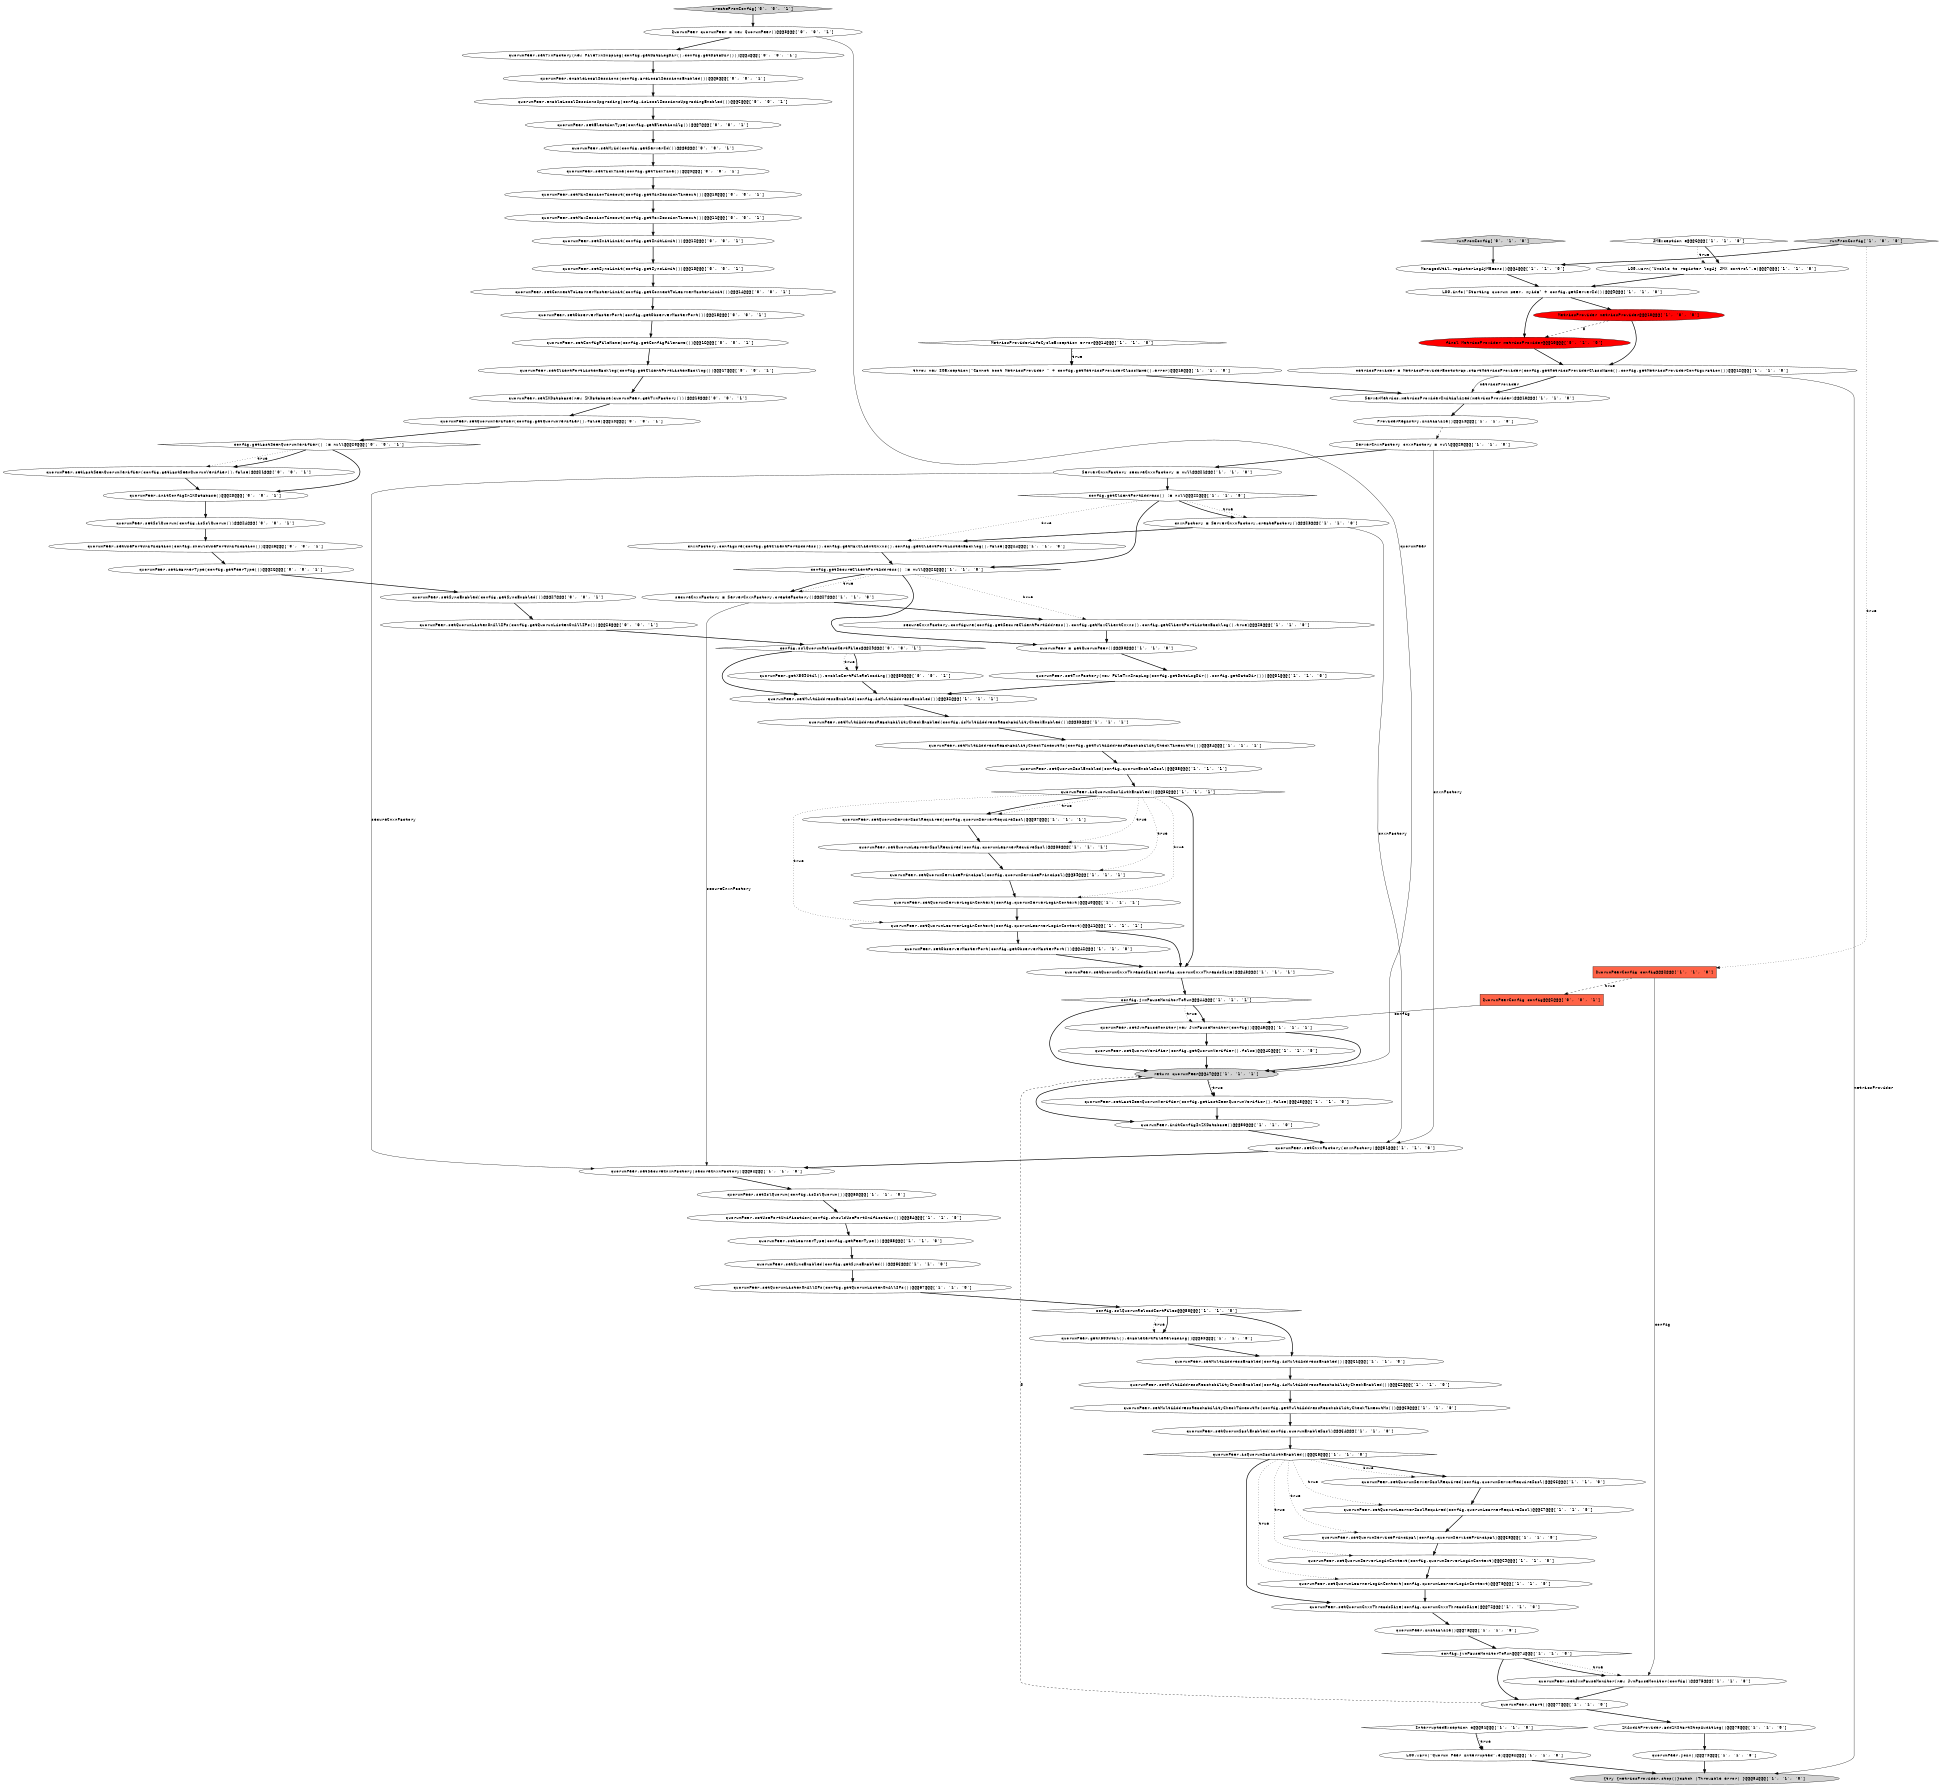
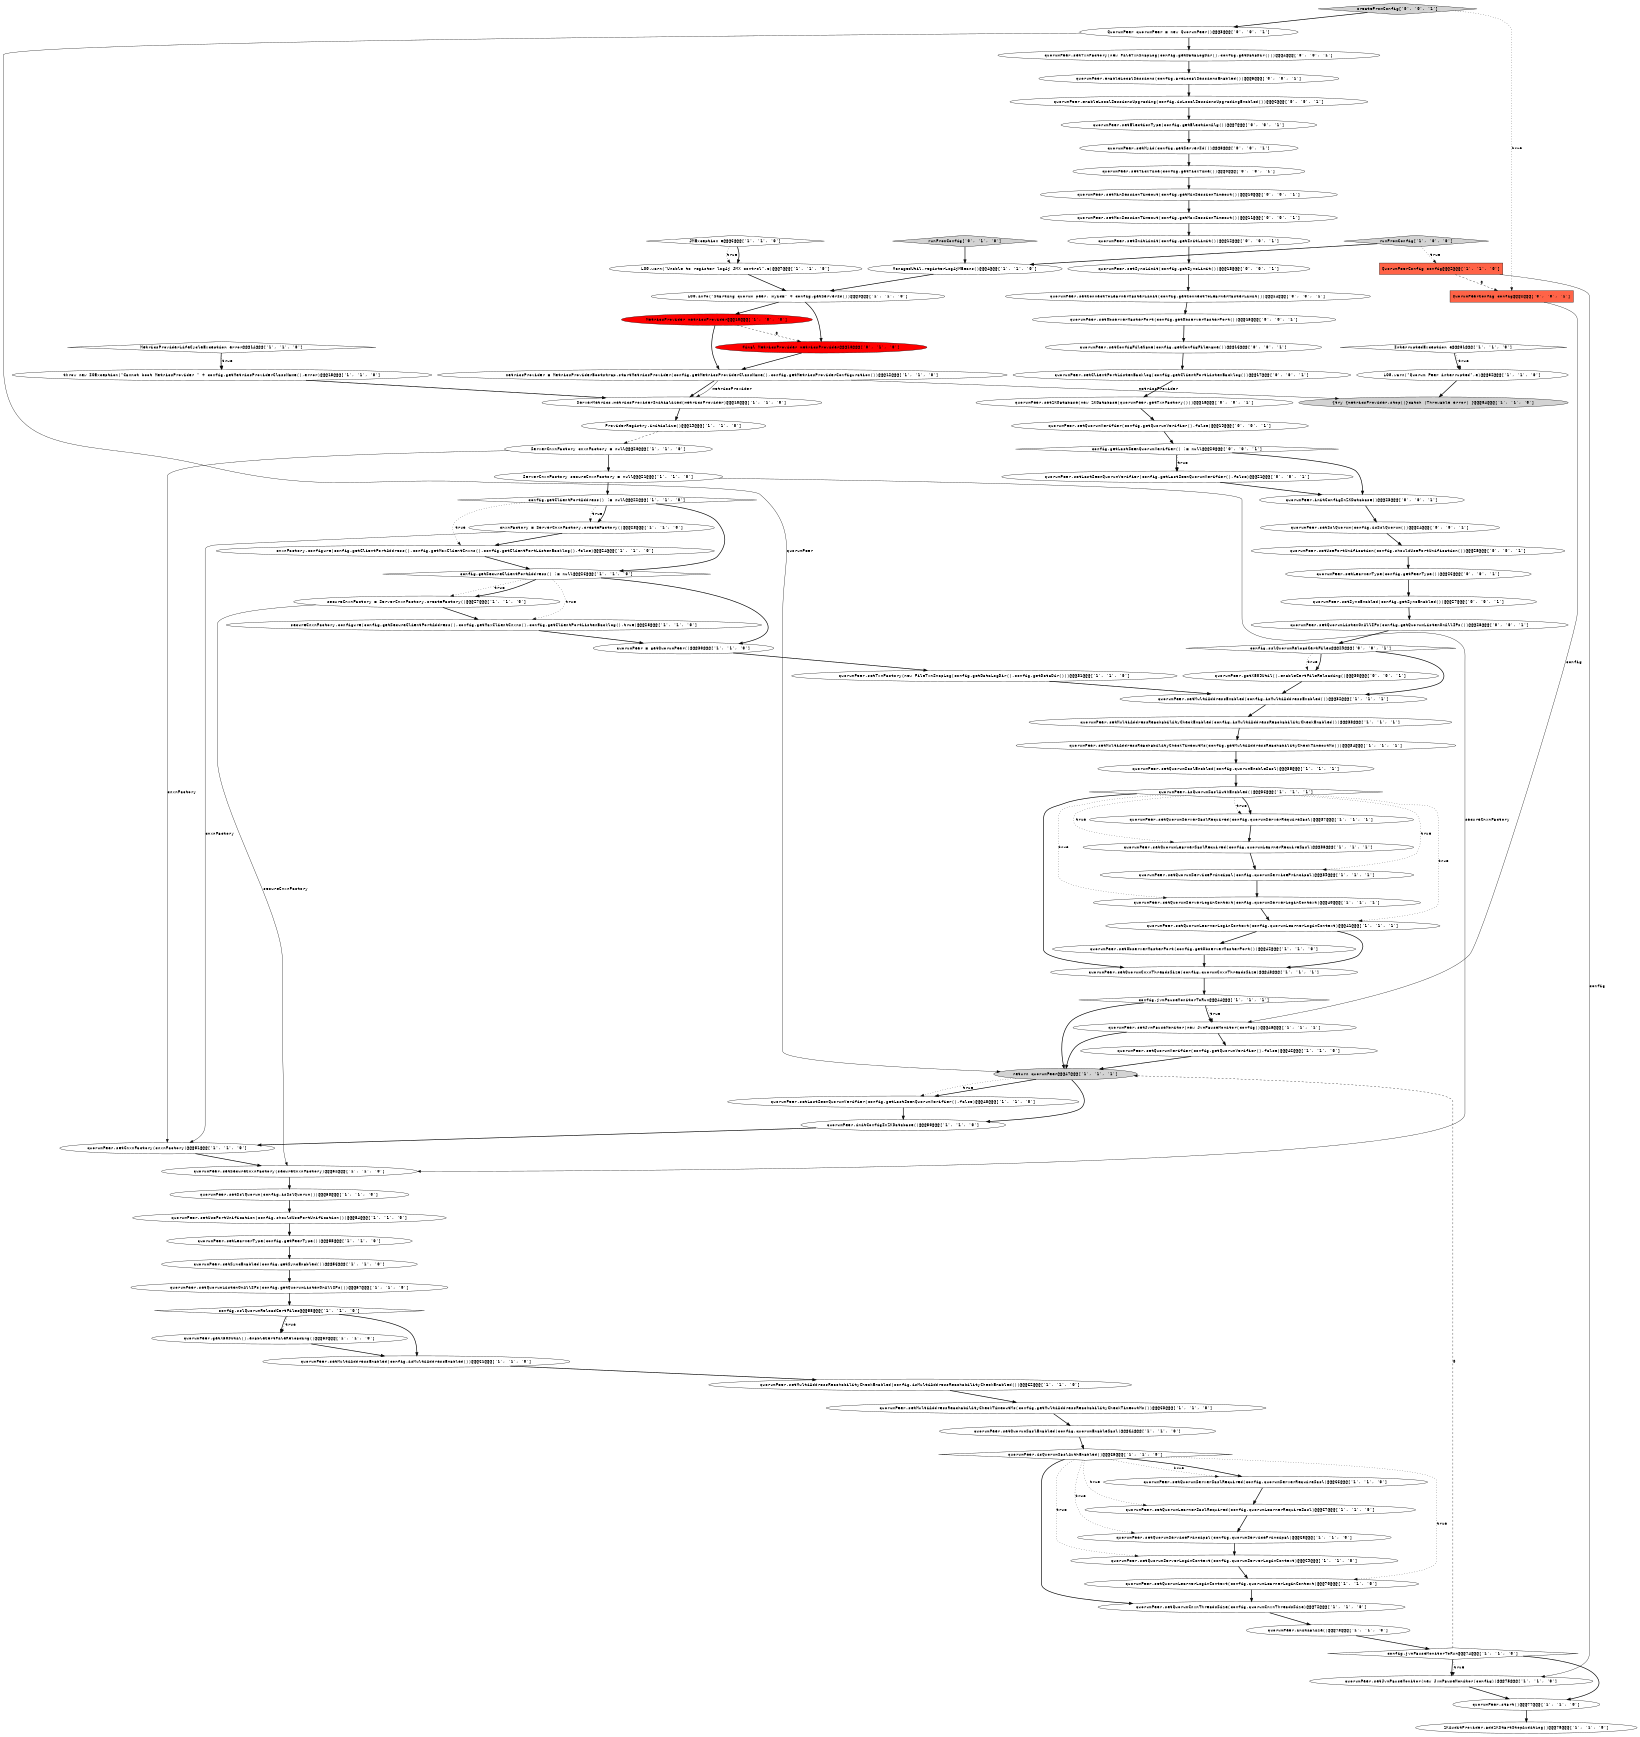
none -> (1512, 127)
(1610, 986) -> (1482, 283)
(1020, 1560) -> (1453, 1216)
(1705, 1755) -> none
